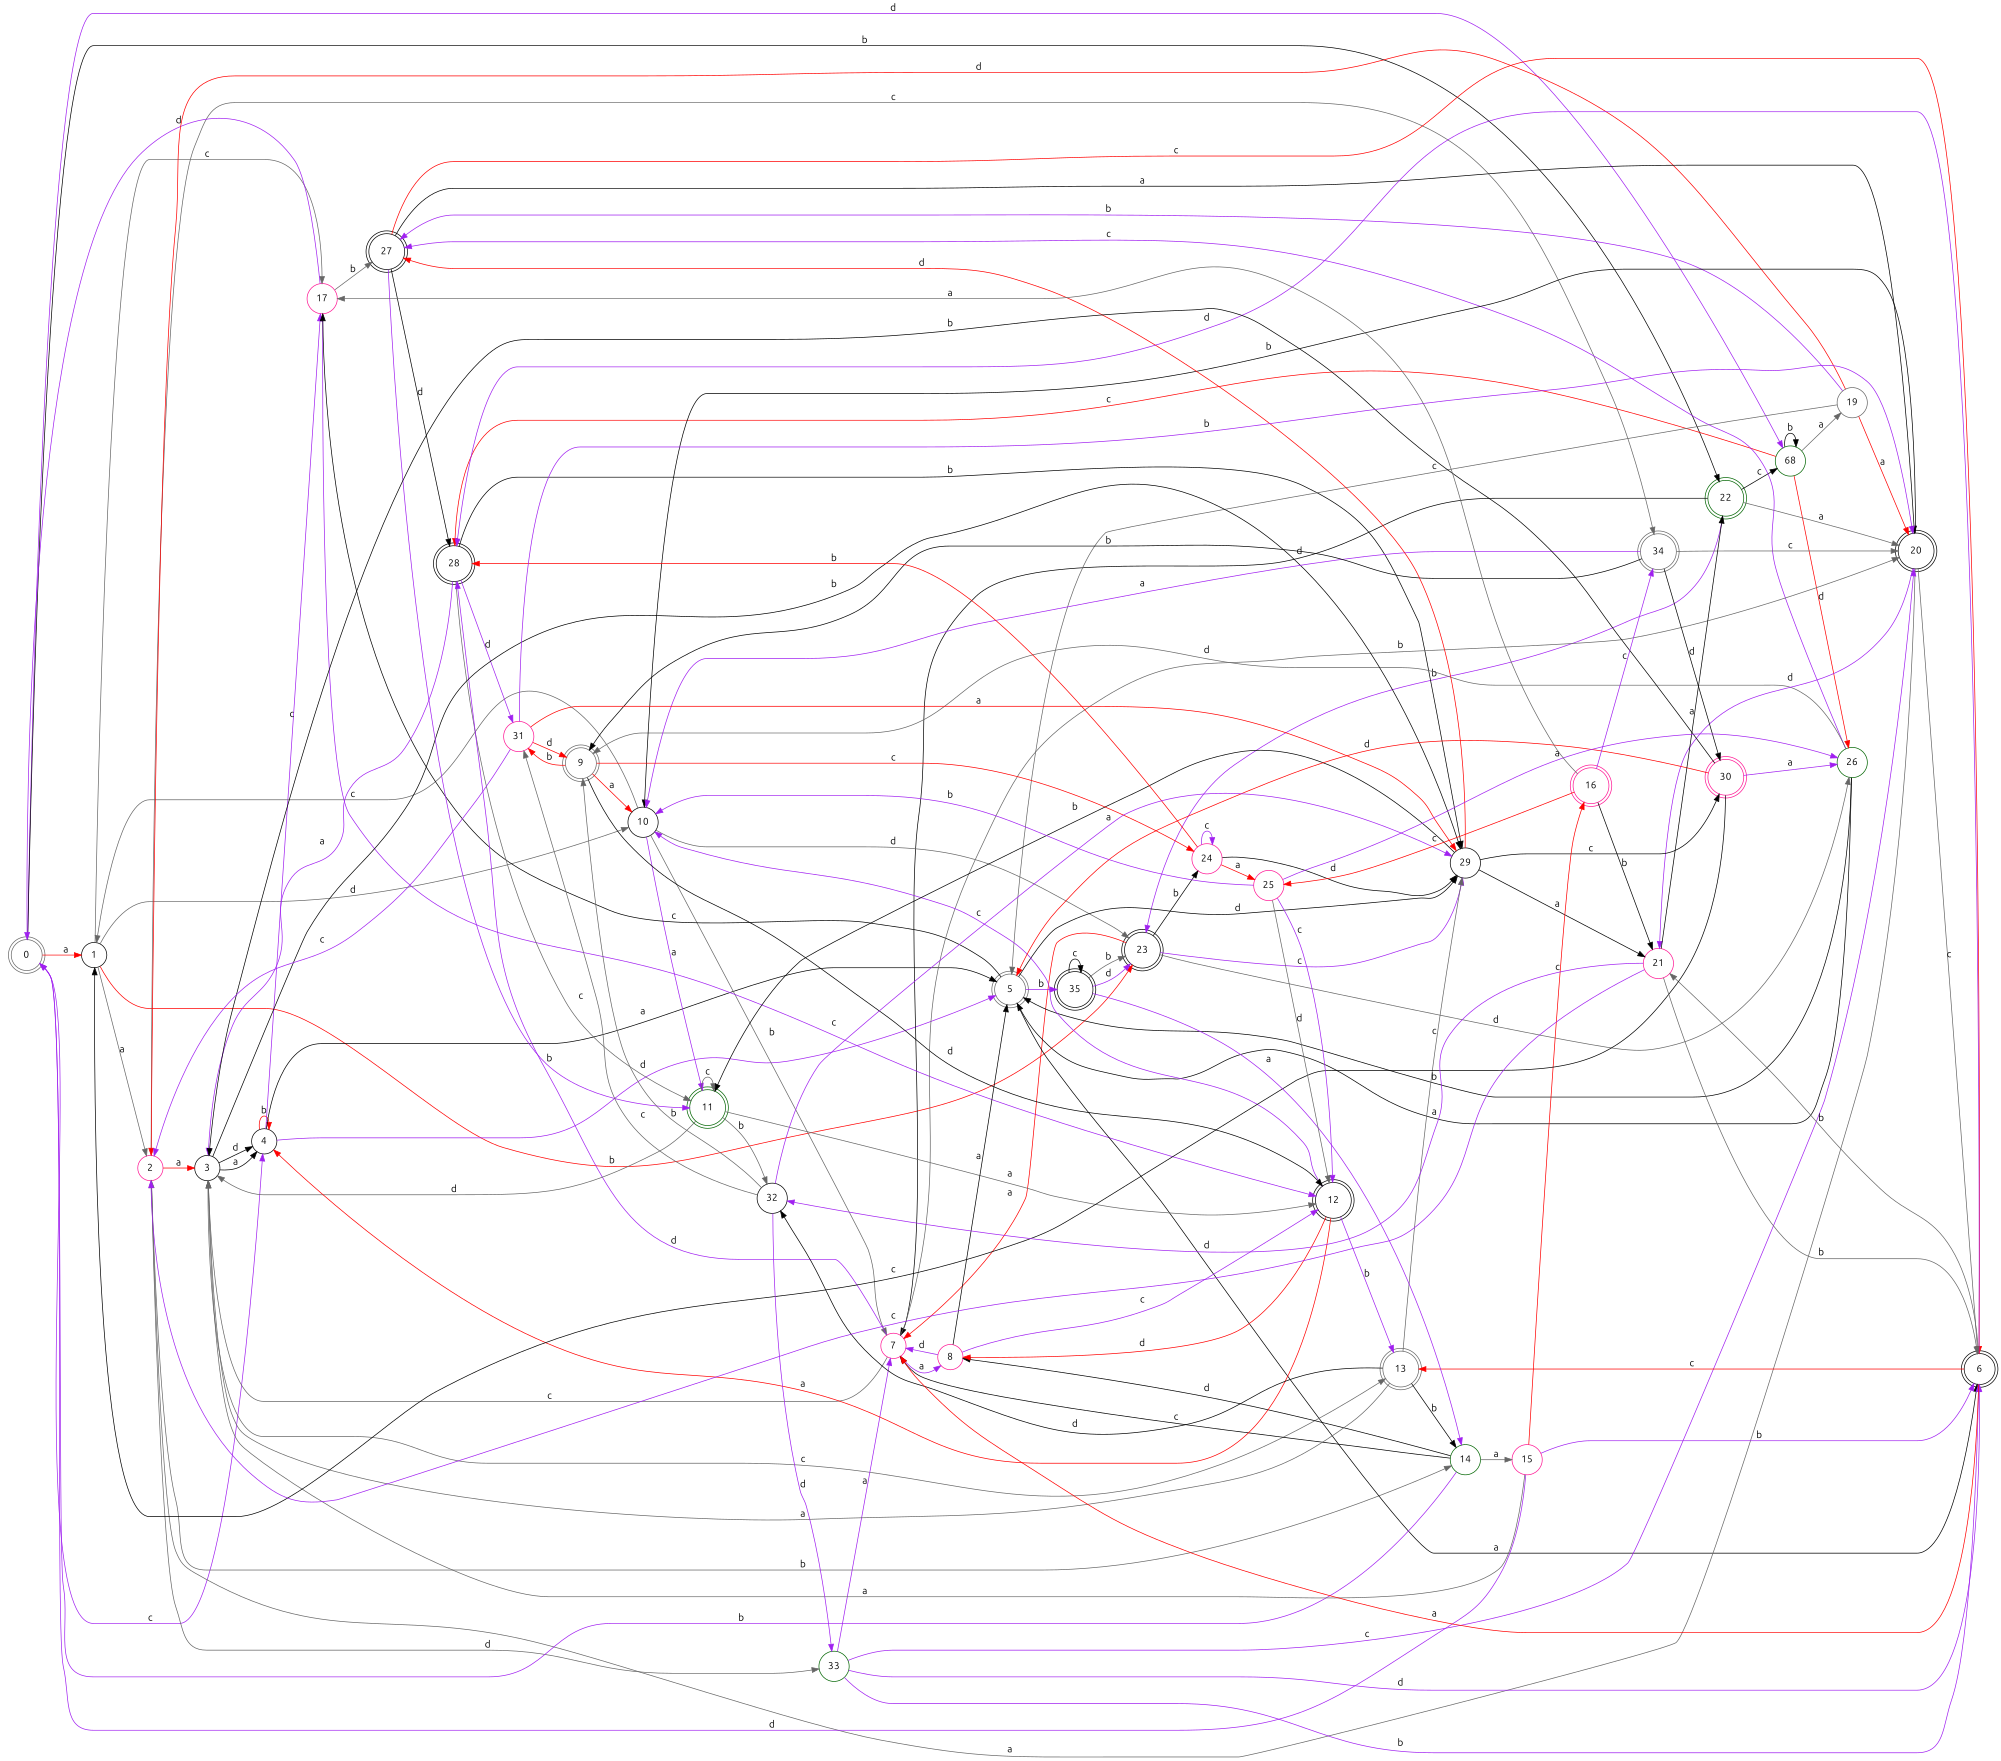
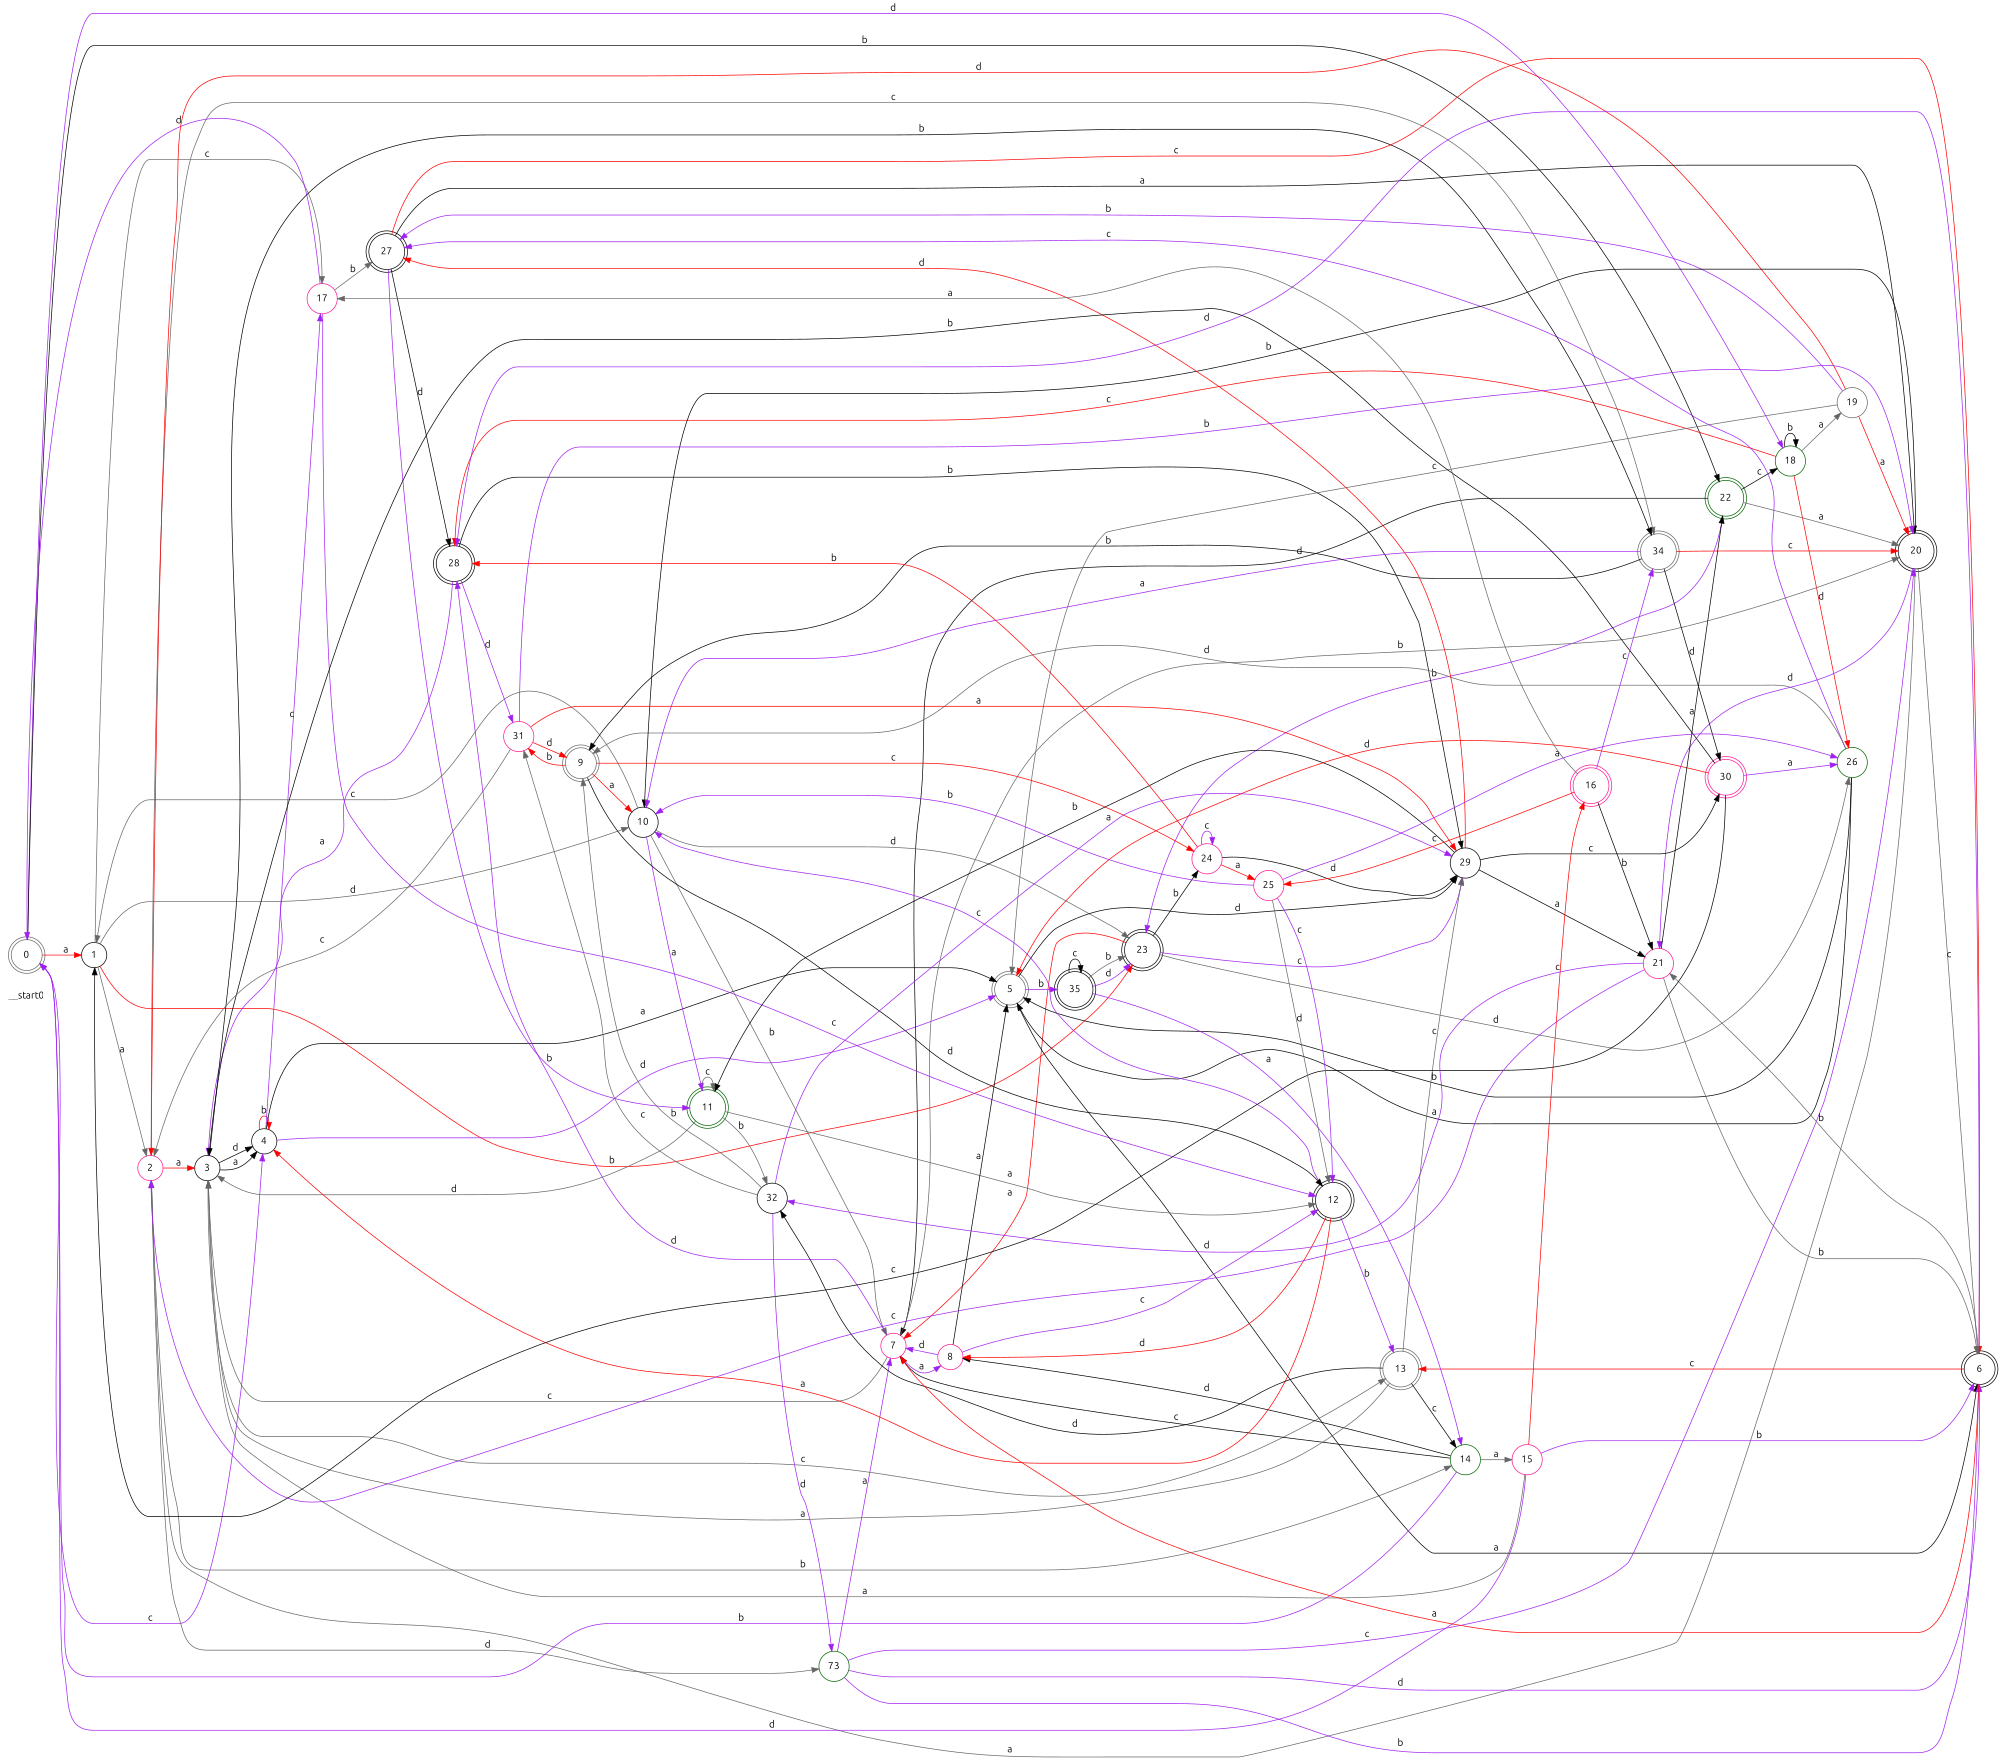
(1790, 461) -> (1790, 461)
(1784, 551) -> (1784, 551)
(788, 609) -> (589, 135)
(482, 840) -> none
(510, 872) -> none
(326, 951) -> (326, 951)
none -> (27, 996)
(1435, 1409) -> (1435, 1409)
(834, 1666) -> (834, 1666)
